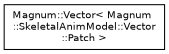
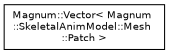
(84, 27) -> (84, 27)
